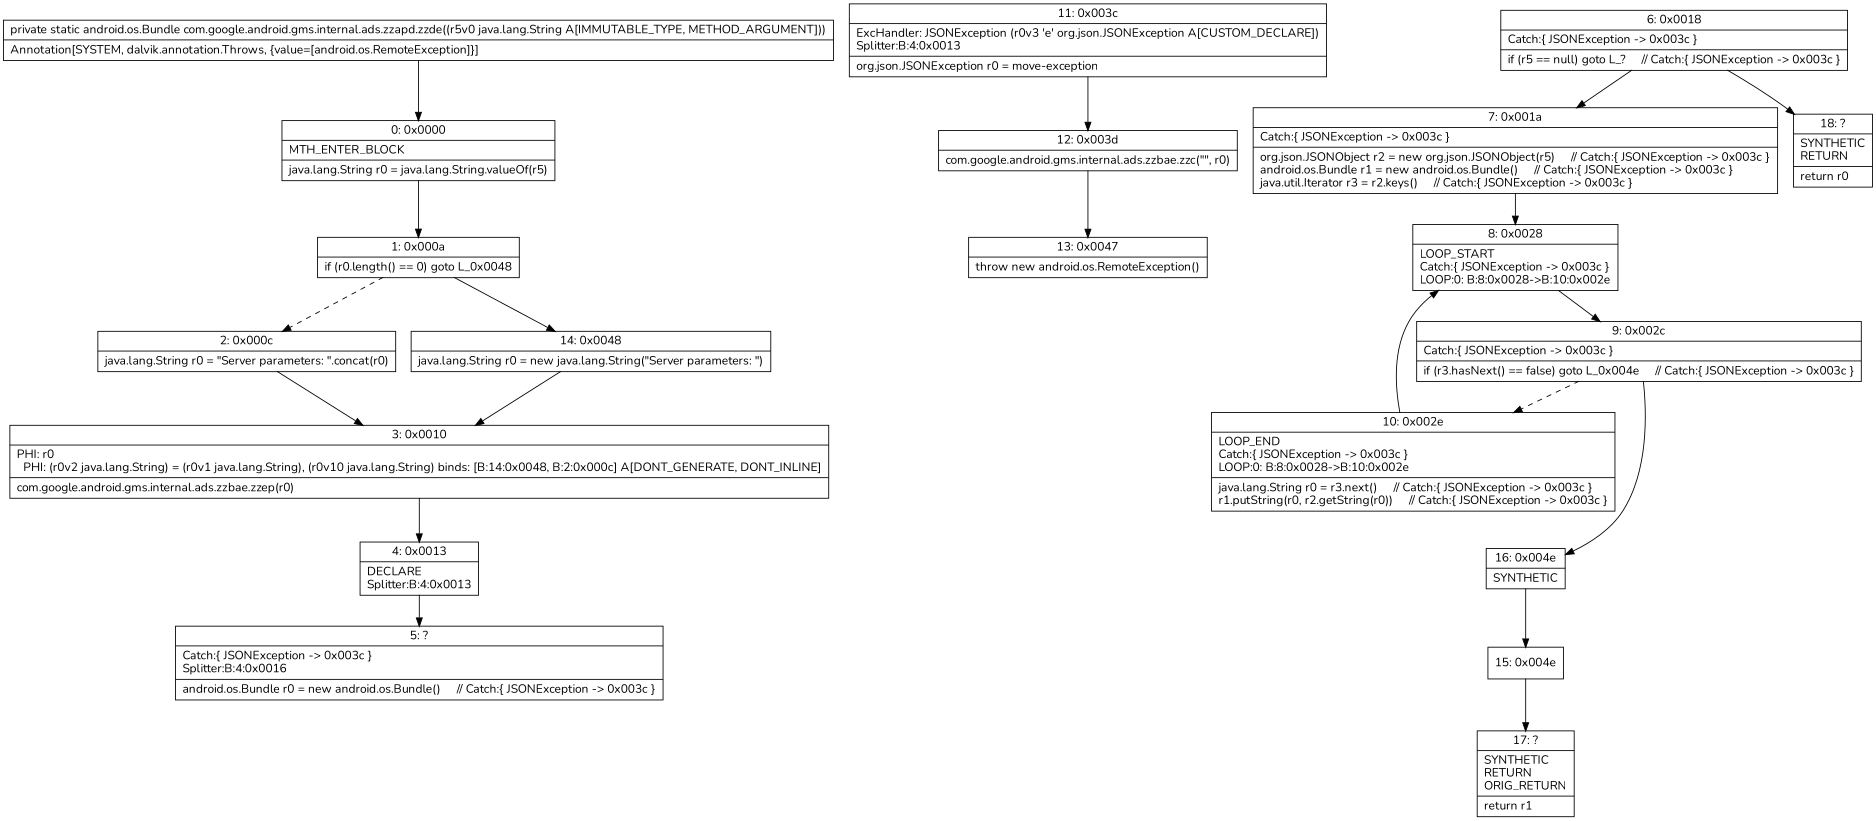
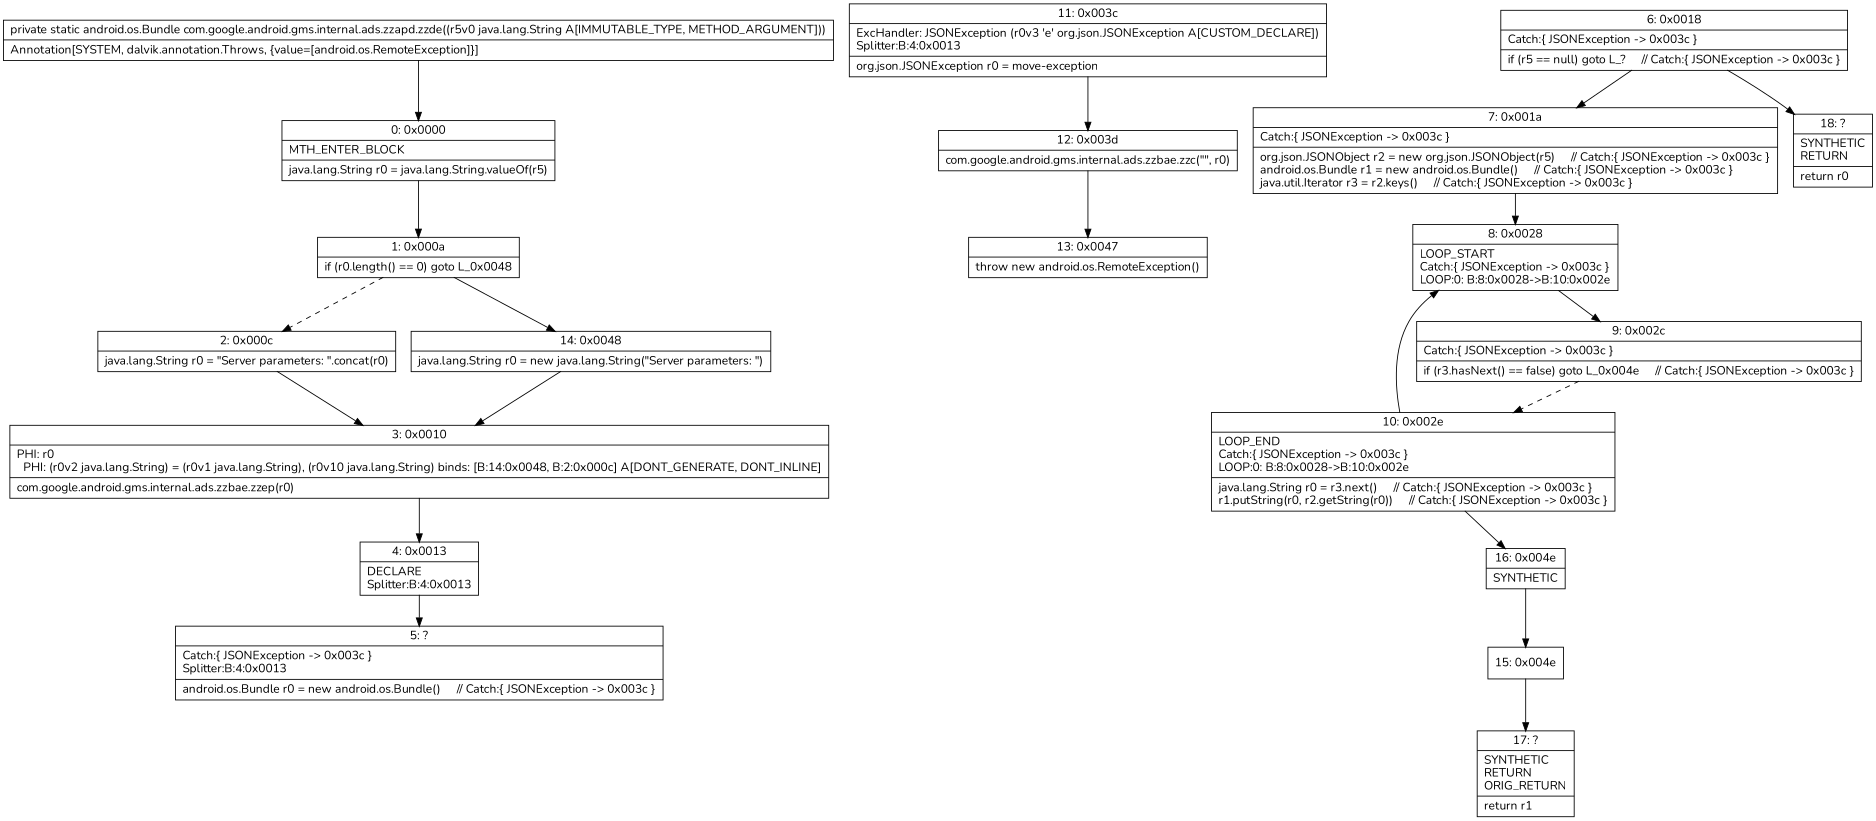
(1637, 480) -> (1482, 527)
(235, 669) -> (235, 669)
